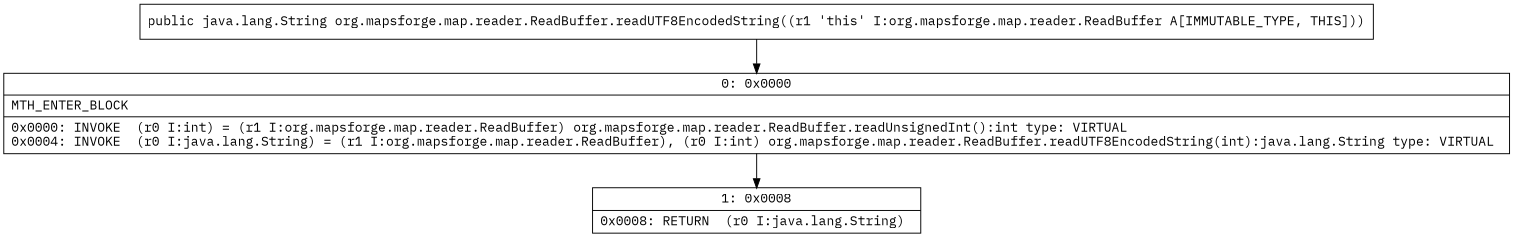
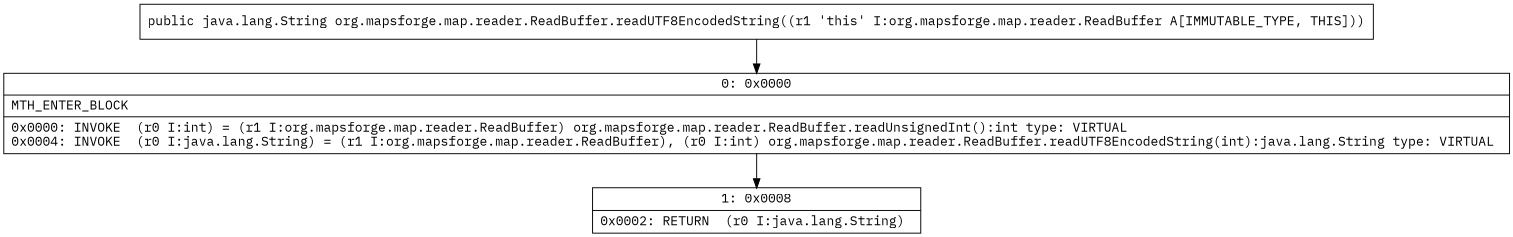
(757, 221) -> (757, 221)
